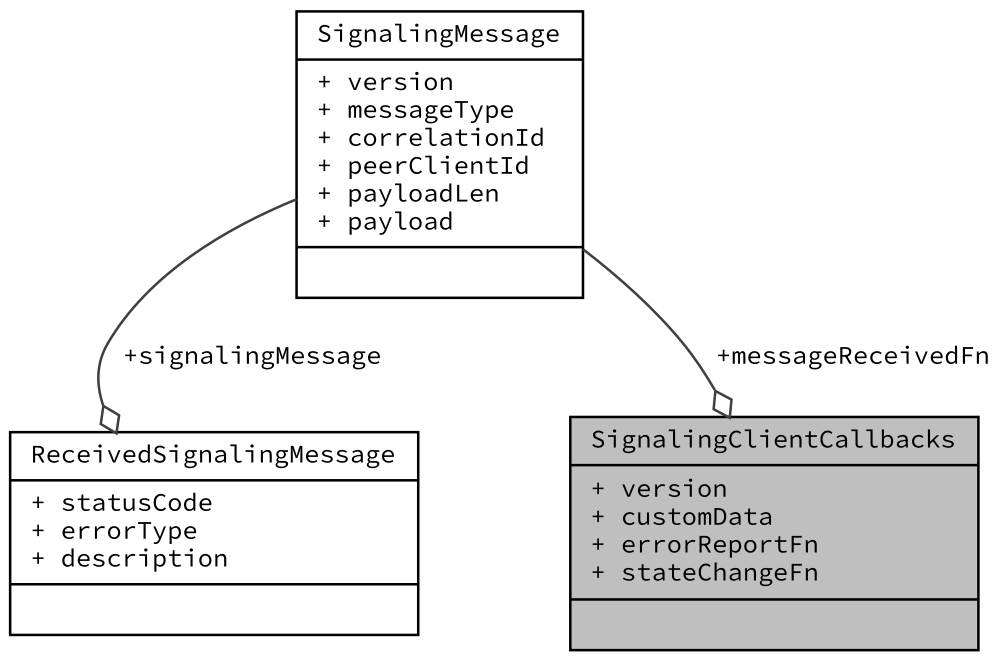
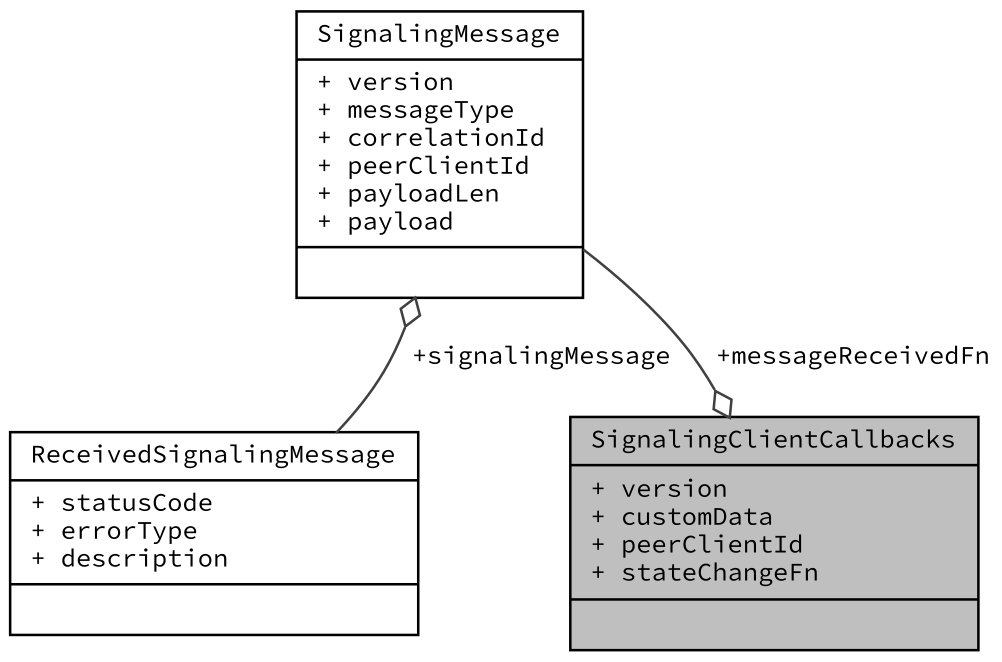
(165, 276) -> (376, 384)
(706, 545) -> (698, 545)
